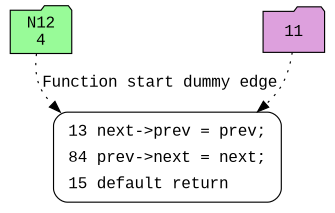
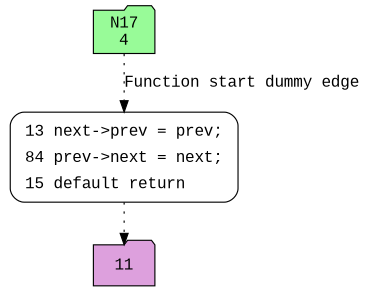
(41, 32) -> (124, 32)
(284, 81) -> (124, 218)
